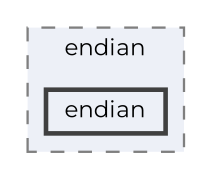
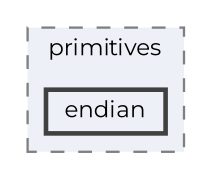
(106, 49) -> (106, 49)
